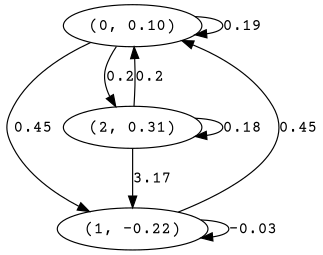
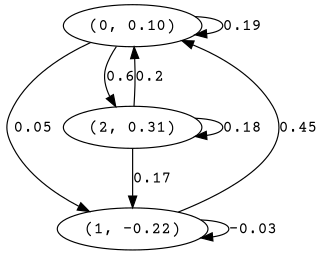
(120, 77) -> (120, 77)
(33, 127) -> (33, 127)
(152, 178) -> (152, 178)
